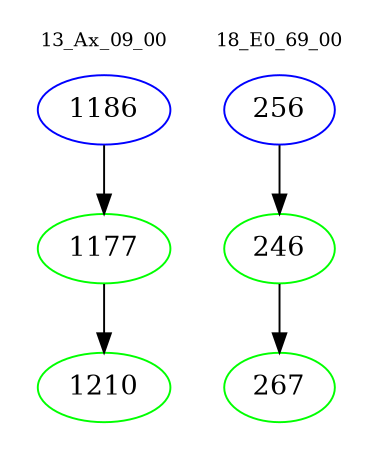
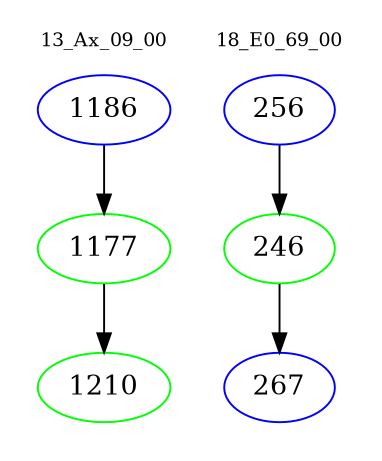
(280, 387) -> (280, 387)
